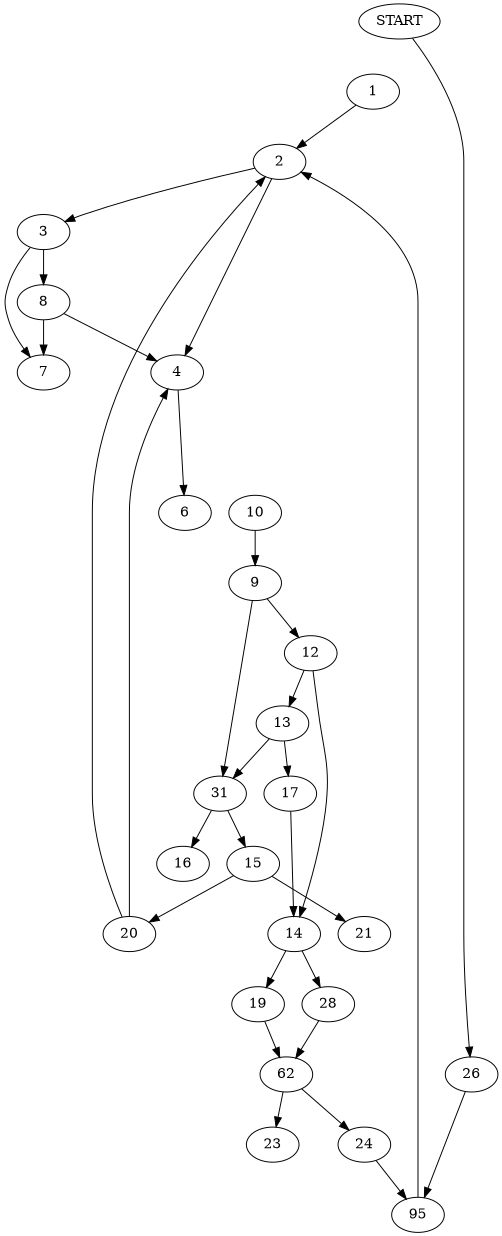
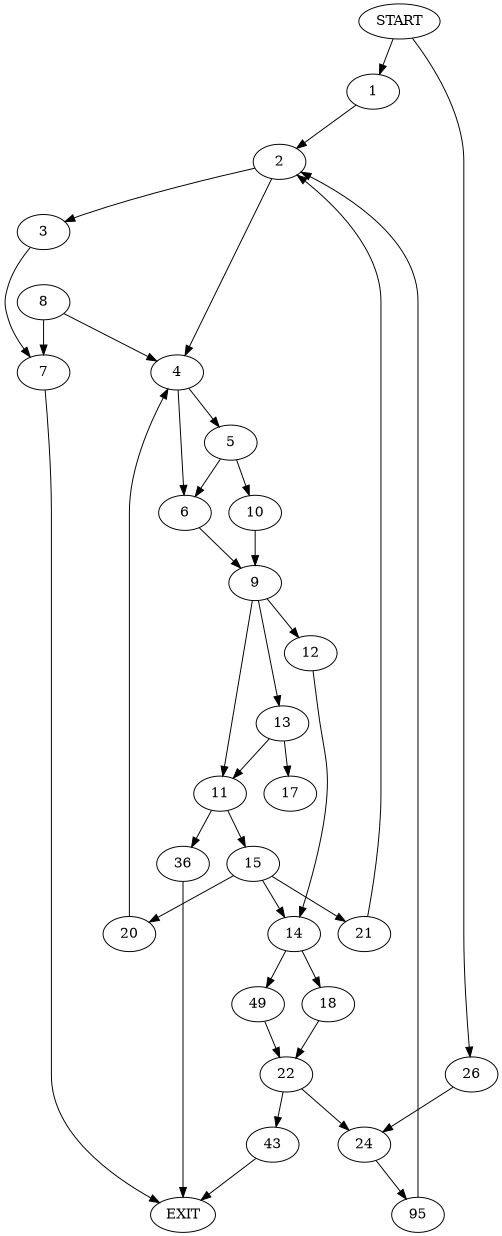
none -> (388, 52)
(44, 262) -> none
none -> (231, 443)
(92, 529) -> (381, 536)
none -> (216, 544)
(298, 684) -> (268, 648)
(220, 794) -> (220, 794)
(292, 859) -> (271, 894)
(183, 864) -> (183, 864)
(258, 1004) -> (258, 1004)
(328, 1004) -> (328, 1004)
(286, 1074) -> (286, 1074)
(447, 1140) -> (425, 1105)
(273, 1145) -> (273, 1145)
none -> (183, 1215)
